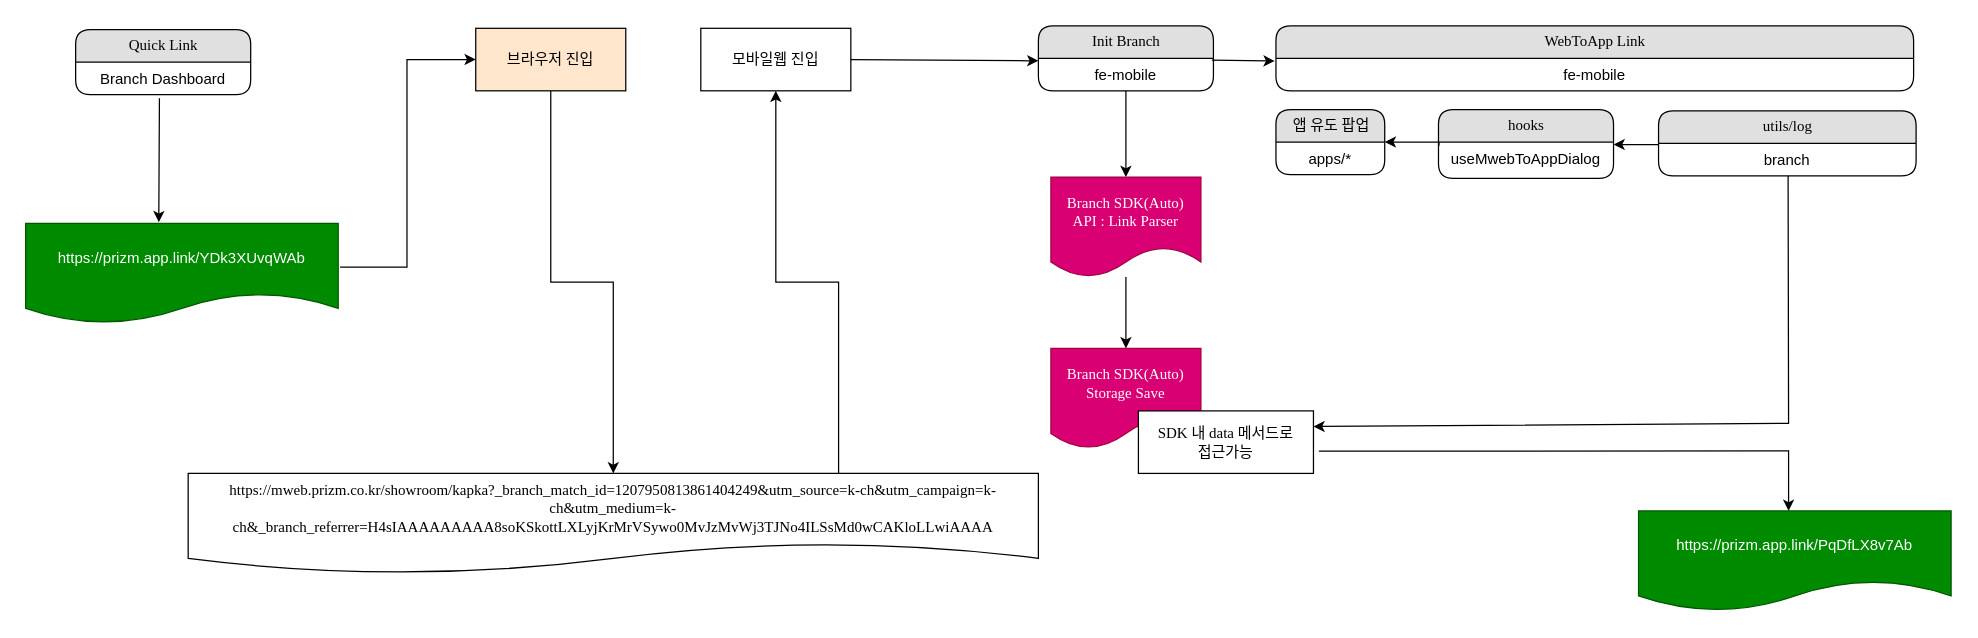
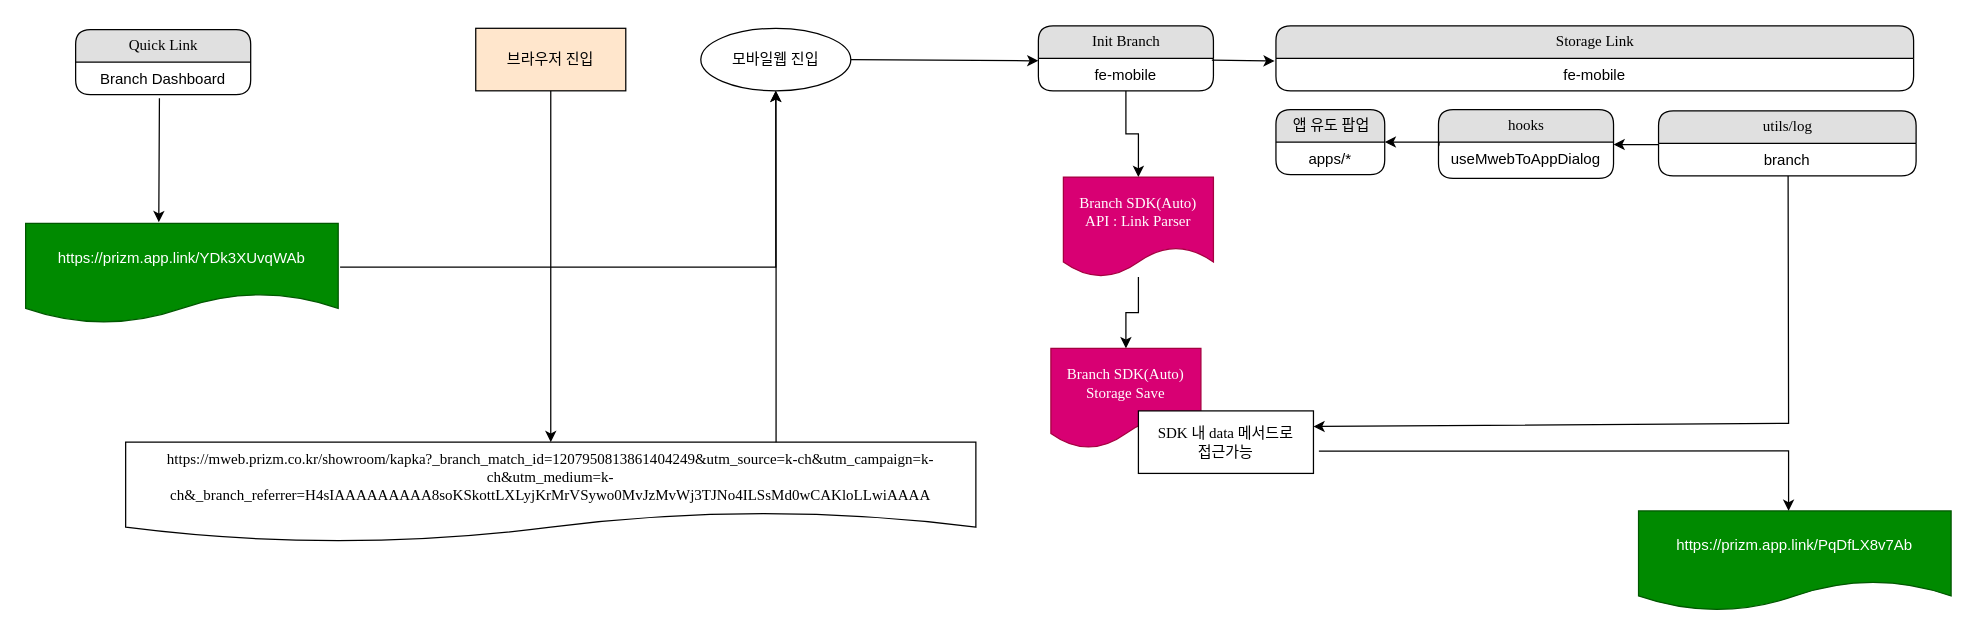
(1595, 42) -> (1595, 42)
(776, 59) -> (776, 59)
(407, 135) -> (587, 267)
(1126, 227) -> (1138, 227)
(613, 523) -> (551, 492)
